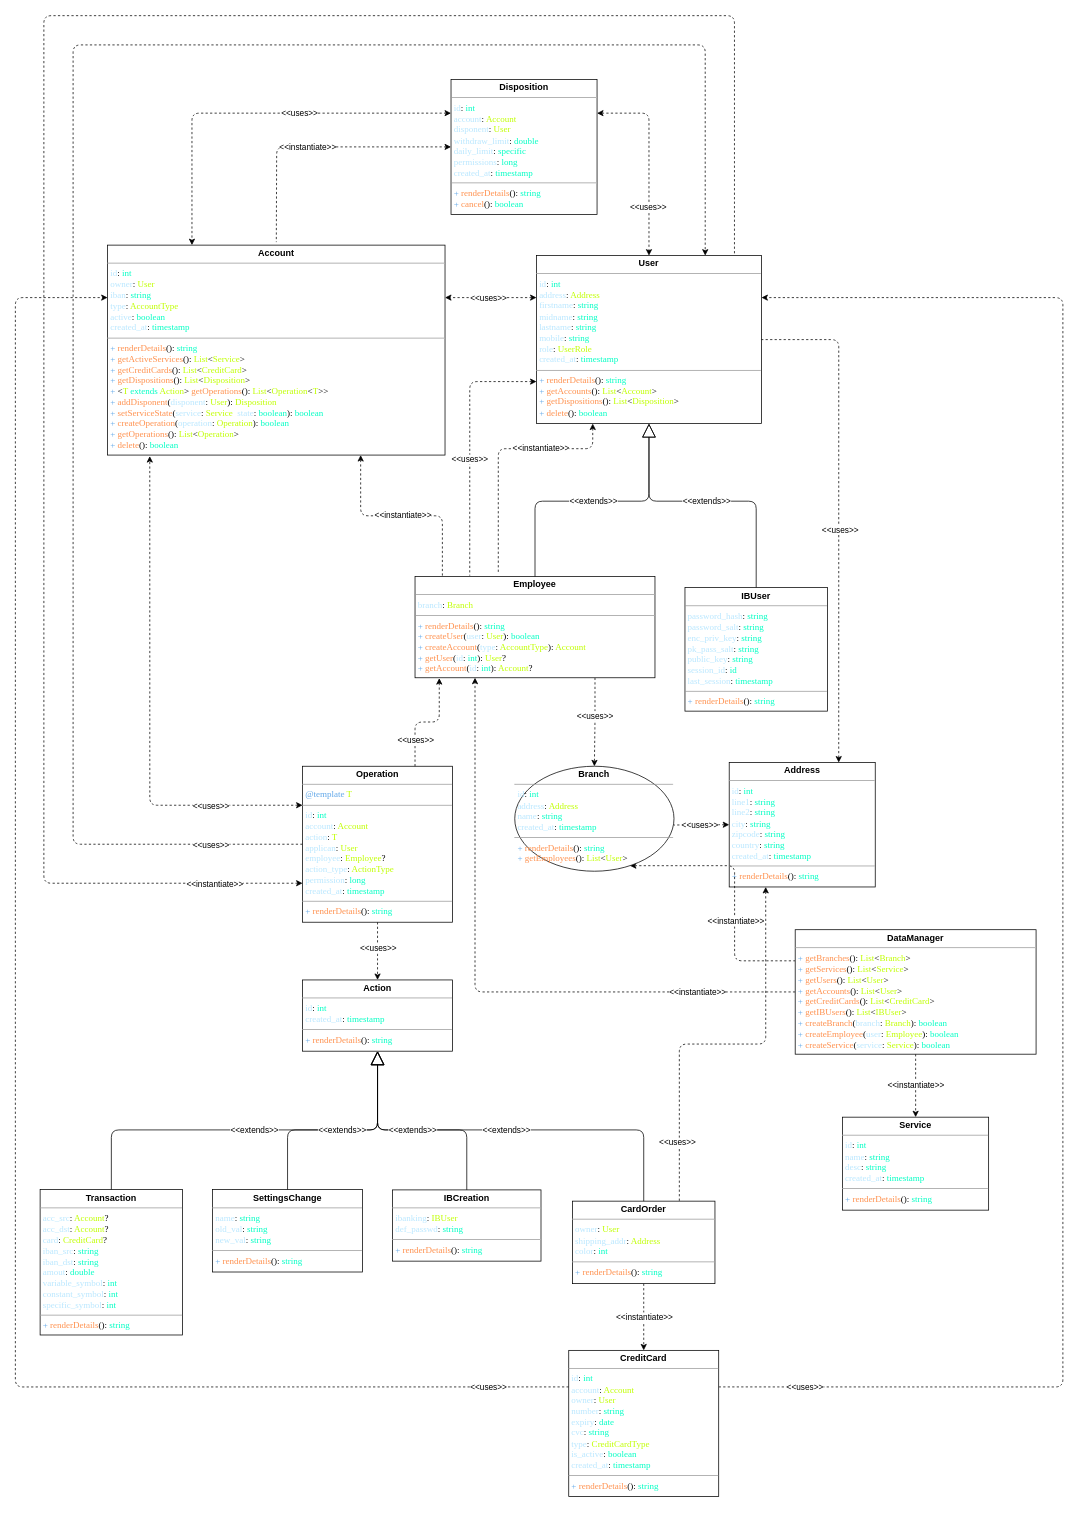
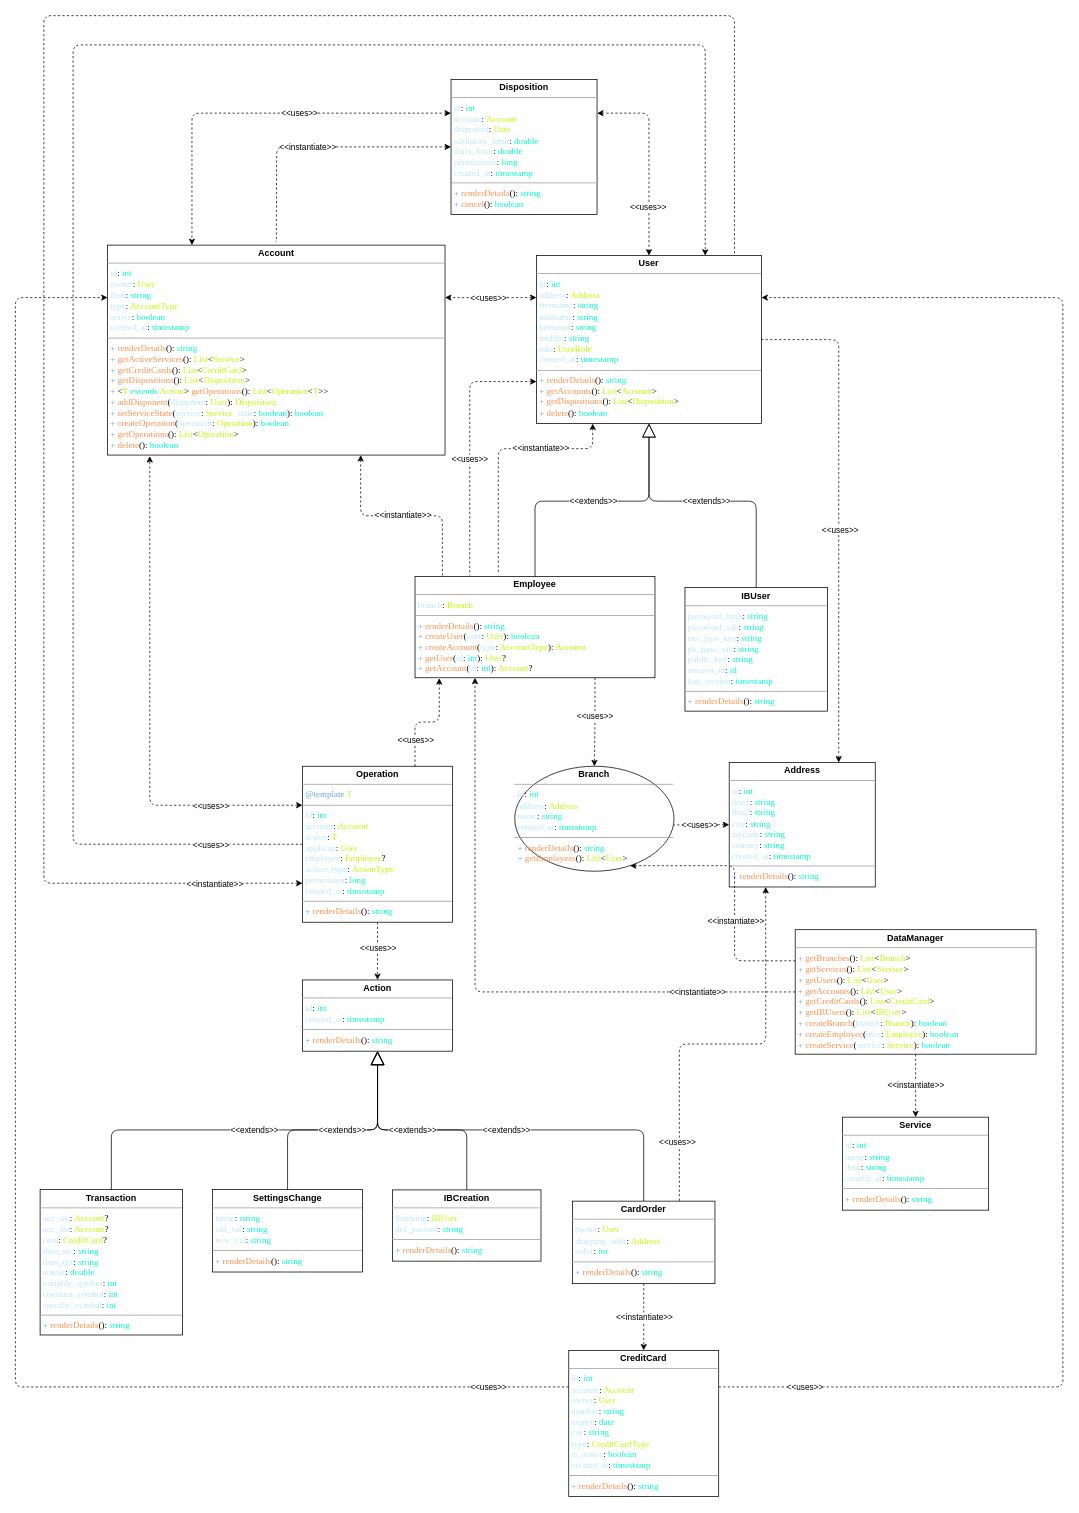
(508, 133) -> (508, 133)
